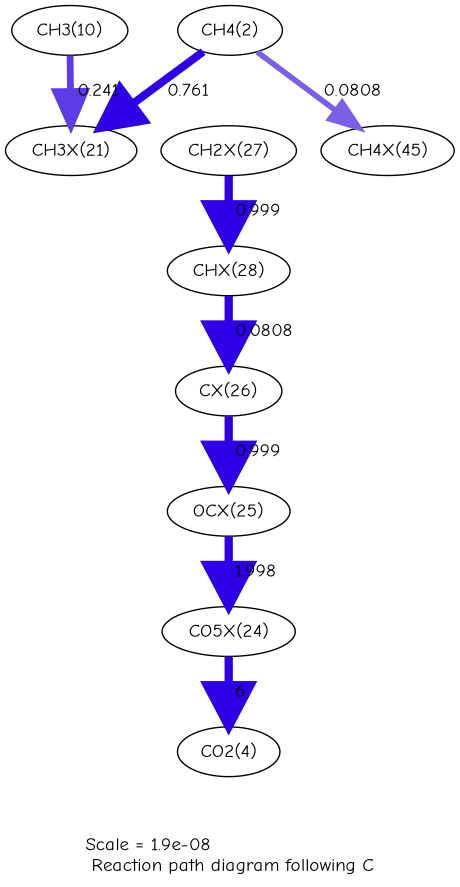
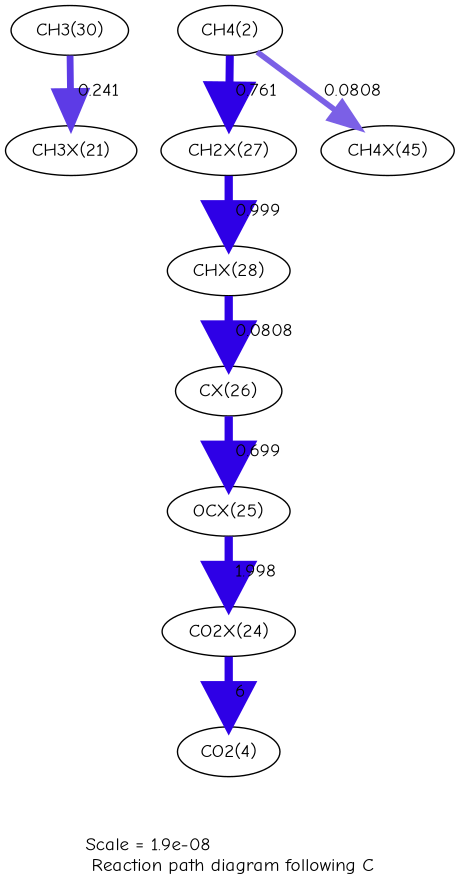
(70, 30) -> (70, 30)
(168, 78) -> (230, 70)
(255, 451) -> (255, 451)
(229, 632) -> (229, 632)
